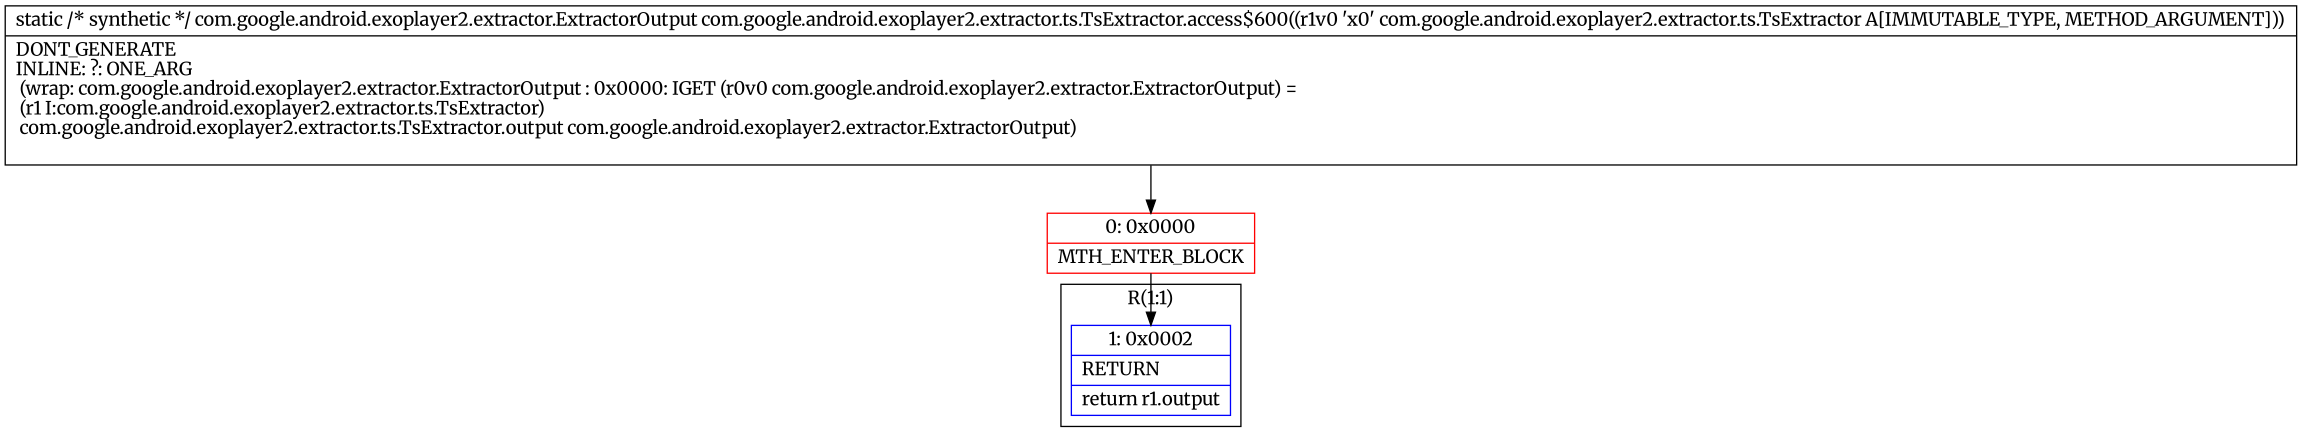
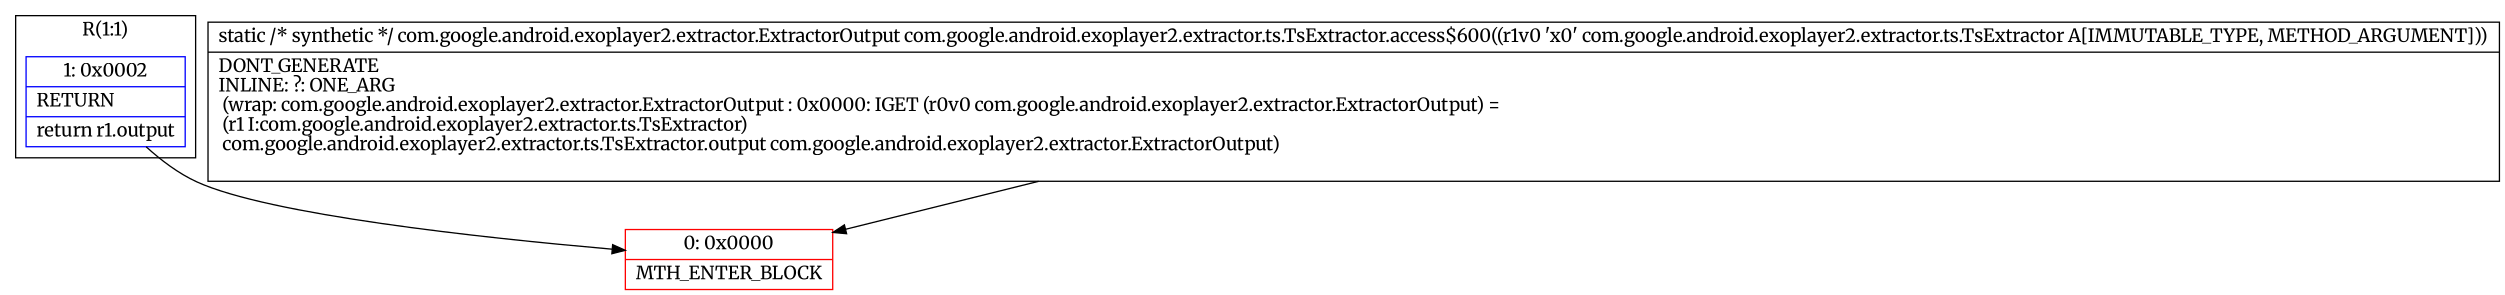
(1151, 293) -> (372, 222)
